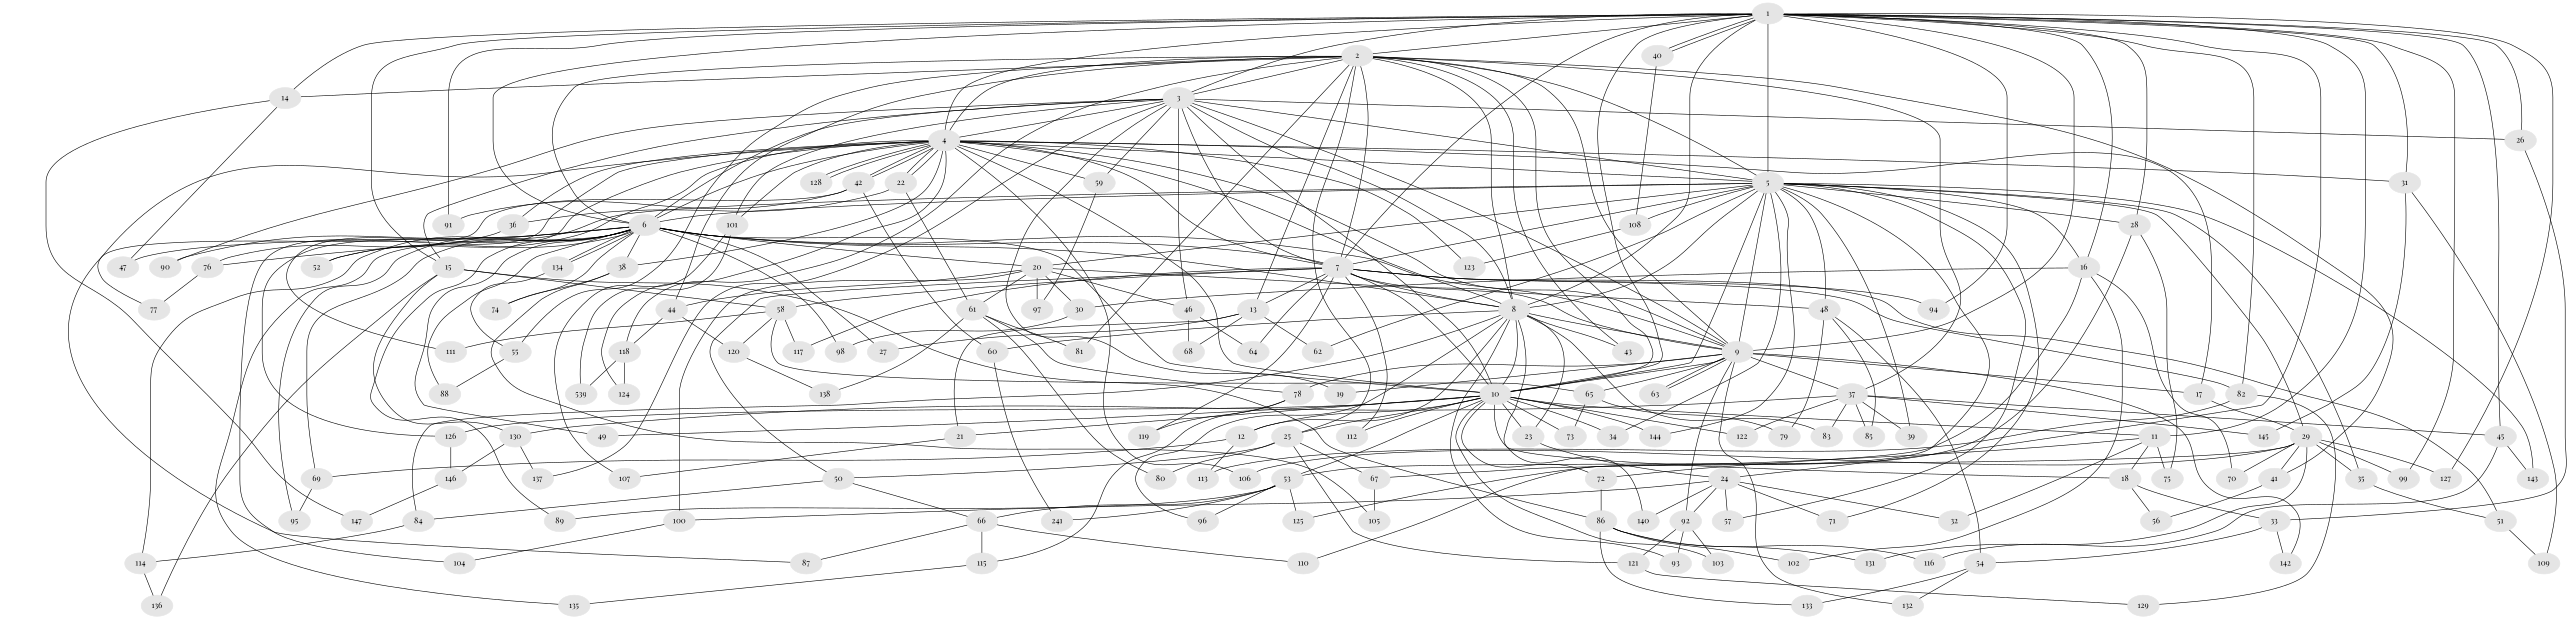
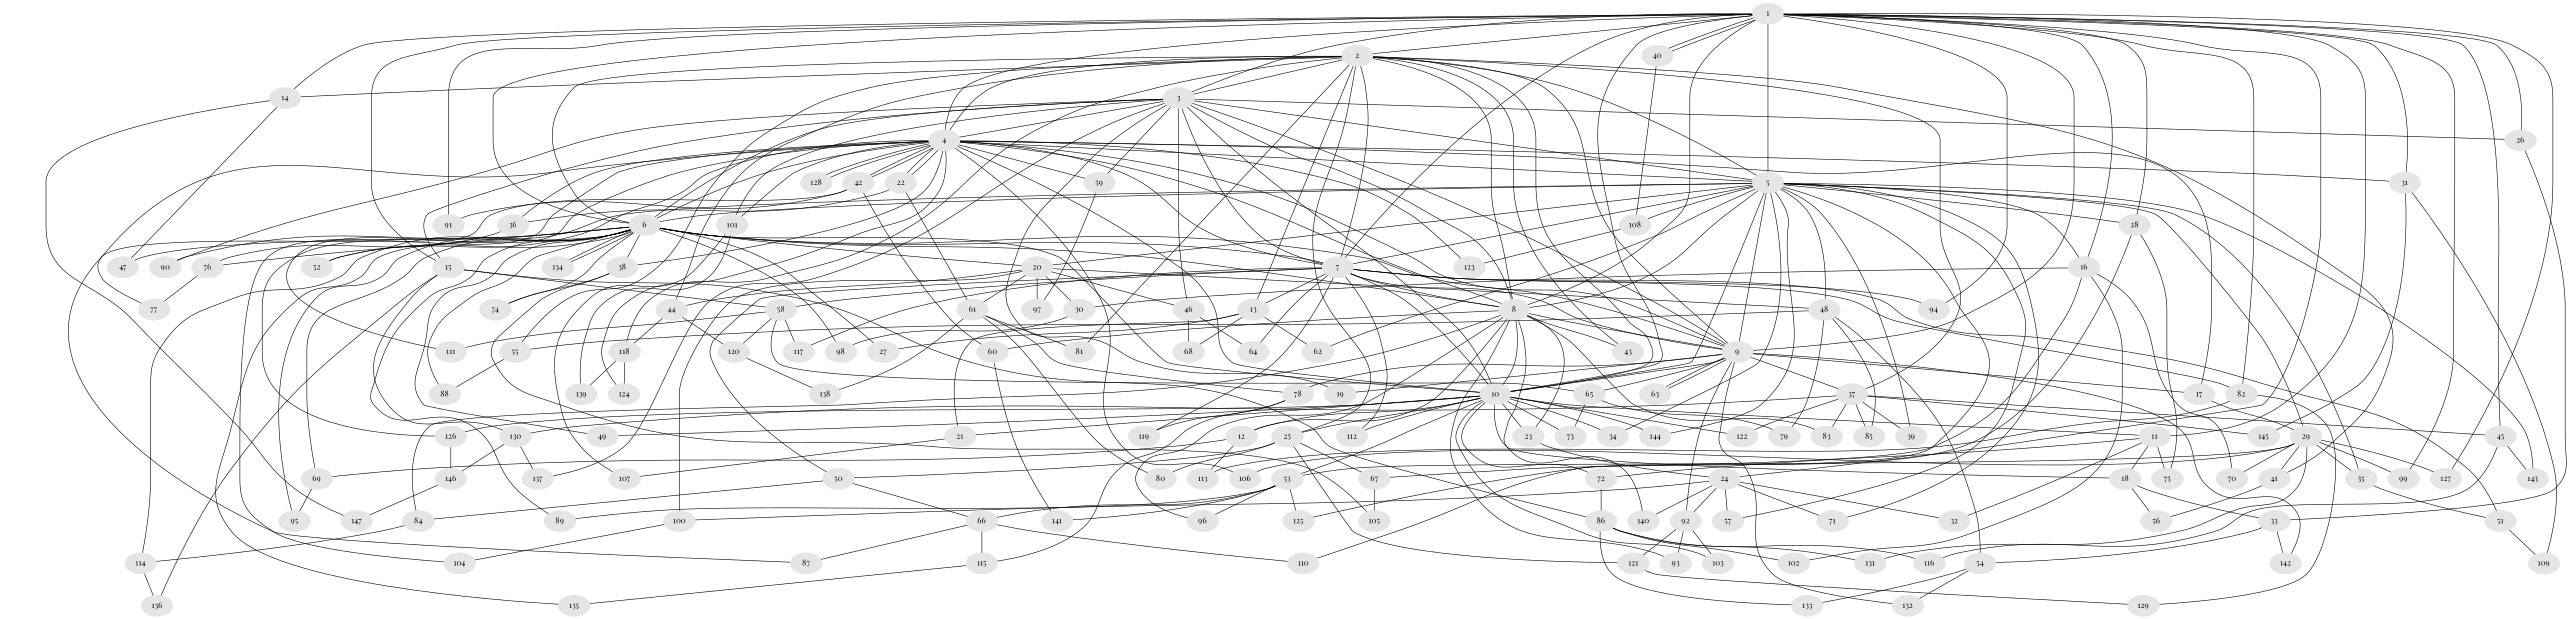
(473, 301) -> (1329, 324)
(581, 394) -> (581, 394)
(1057, 521) -> (1057, 521)
